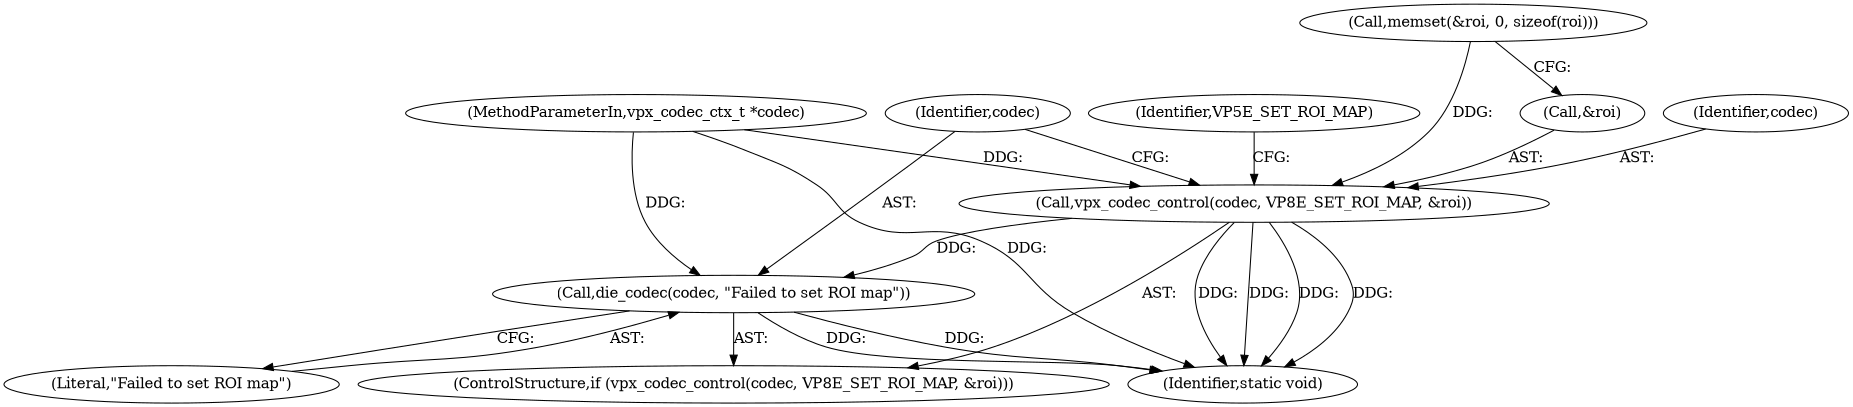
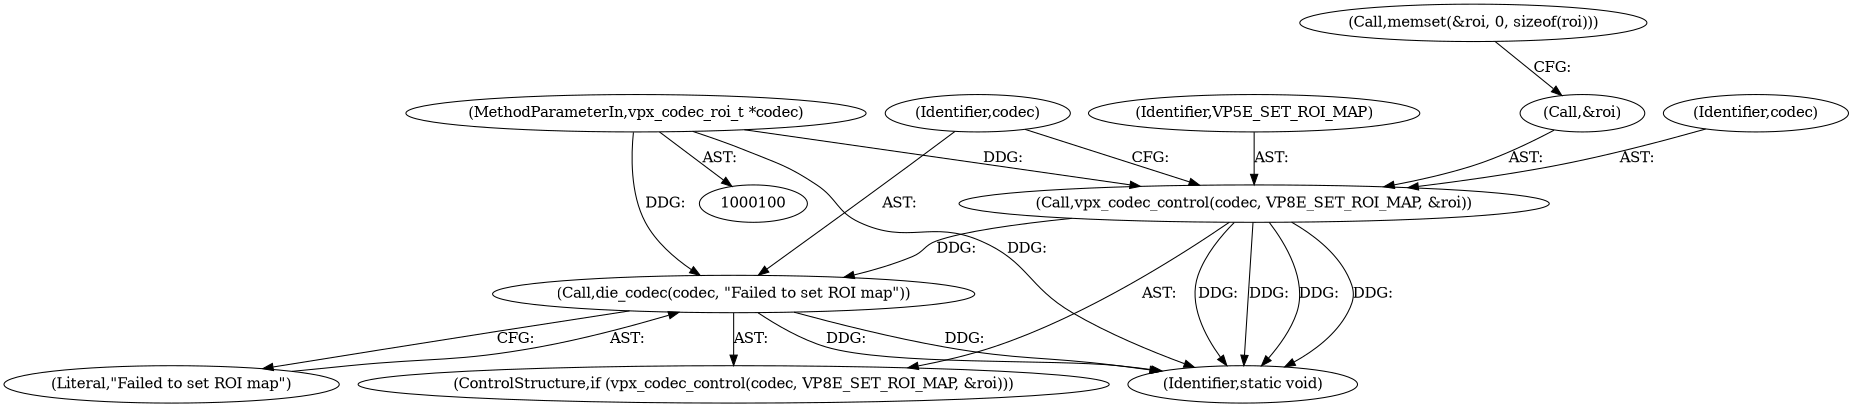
(636, 113) -> (636, 113)
(1429, 132) -> none
(1274, 158) -> (1274, 158)
none -> (753, 204)
